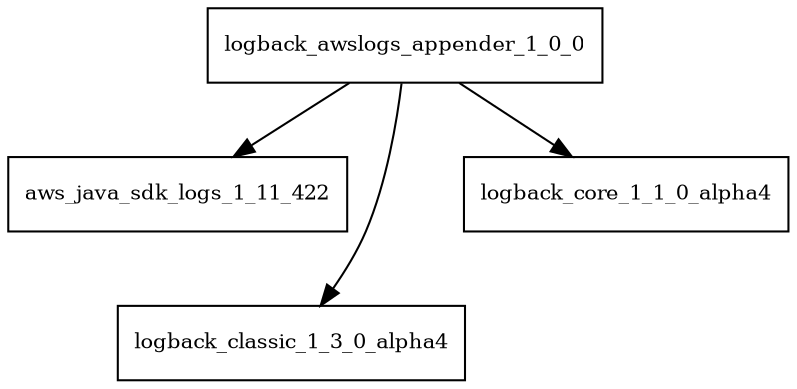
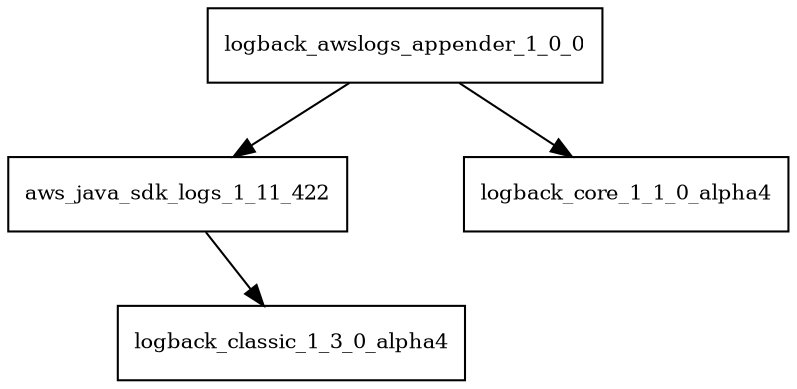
(380, 190) -> (228, 261)
